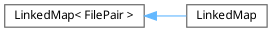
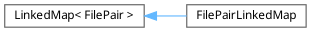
(227, 16) -> (246, 16)
